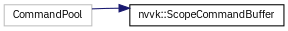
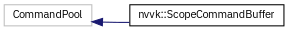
(105, 8) -> (116, 22)
